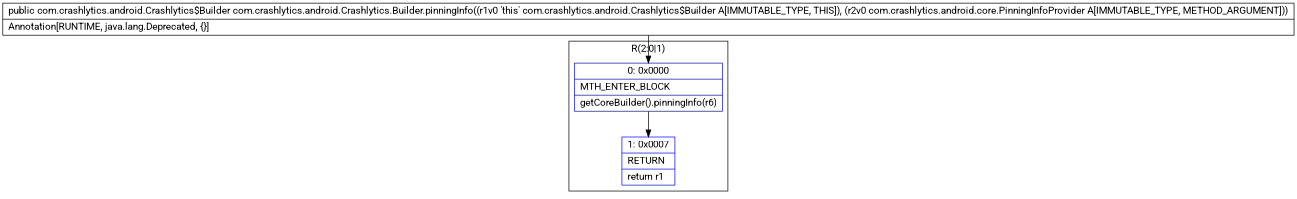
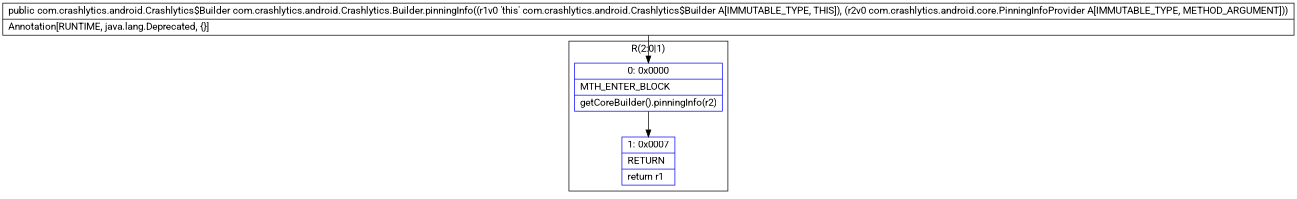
(648, 103) -> (648, 103)
